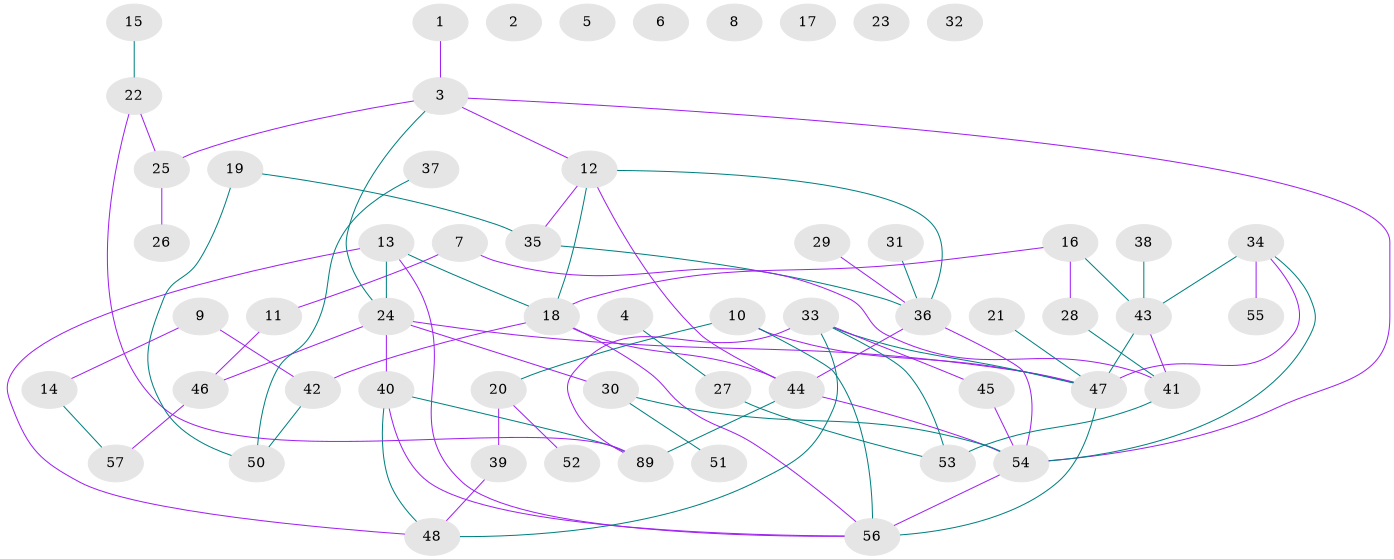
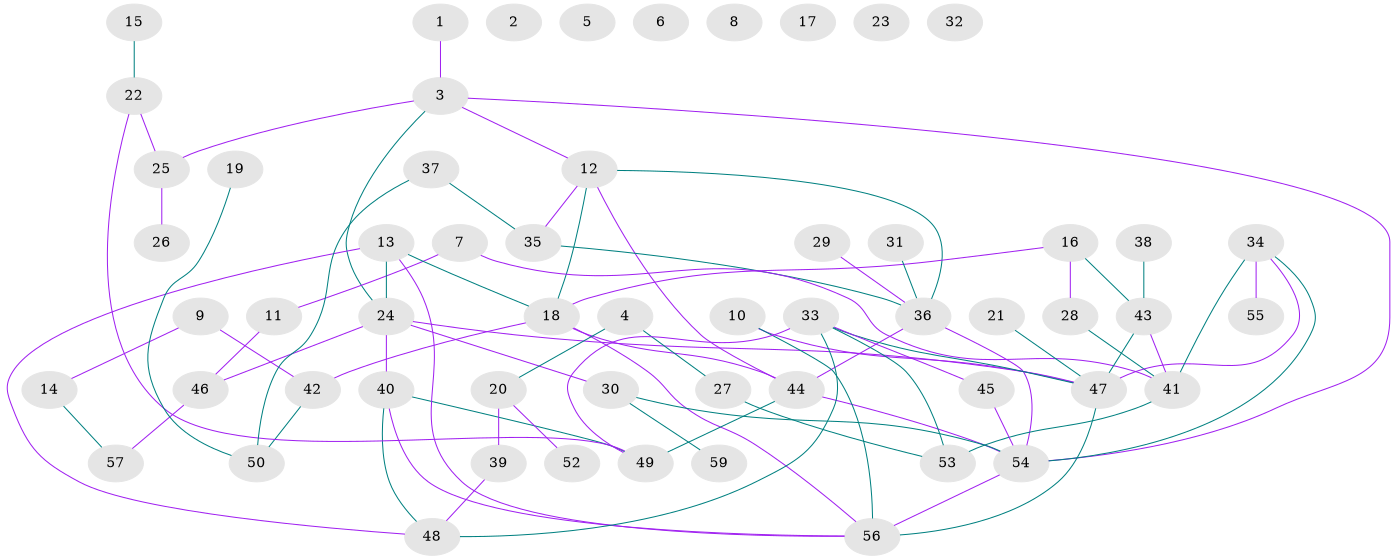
(395, 197) -> (482, 206)
(1200, 280) -> (1210, 315)
(577, 360) -> (562, 353)
(646, 463) -> (646, 463)
(719, 463) -> (719, 463)
